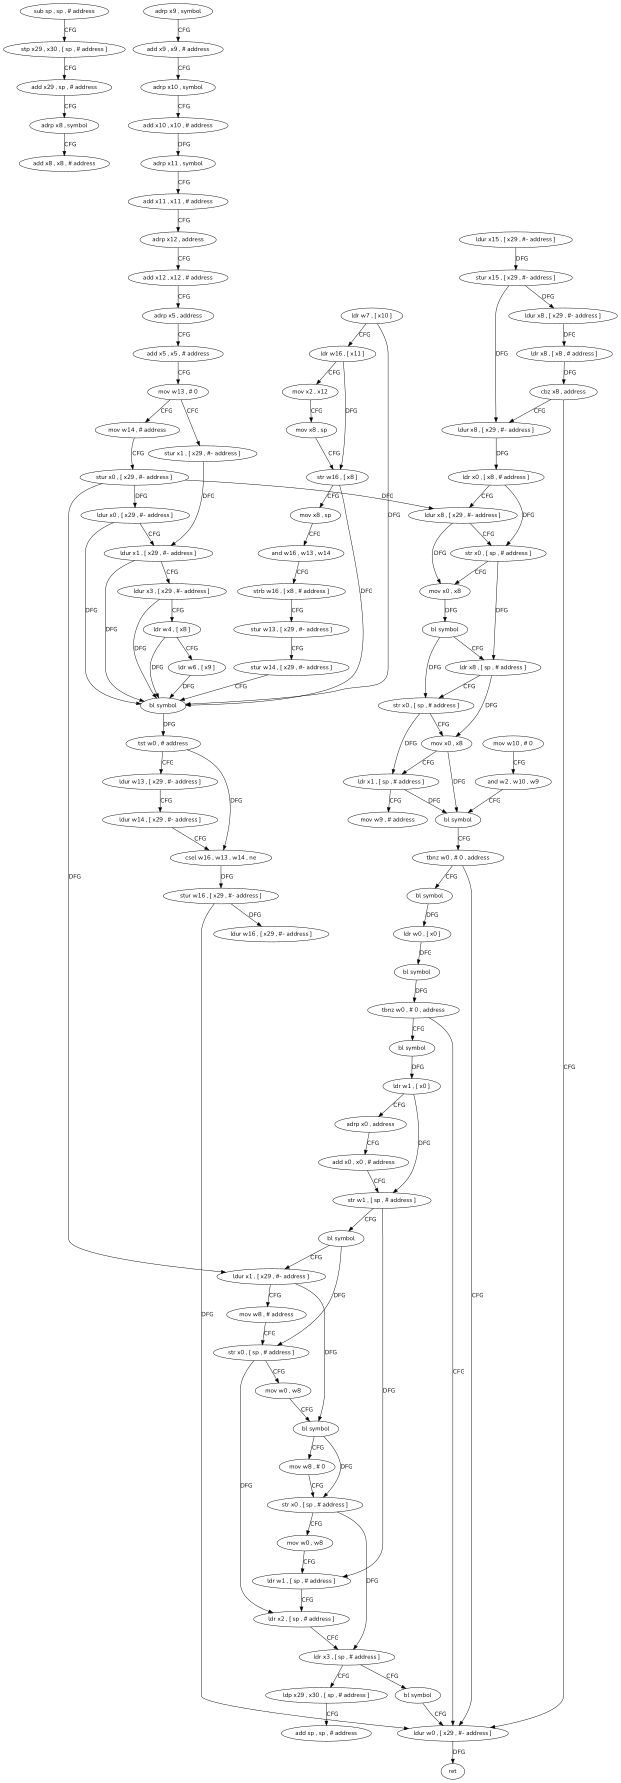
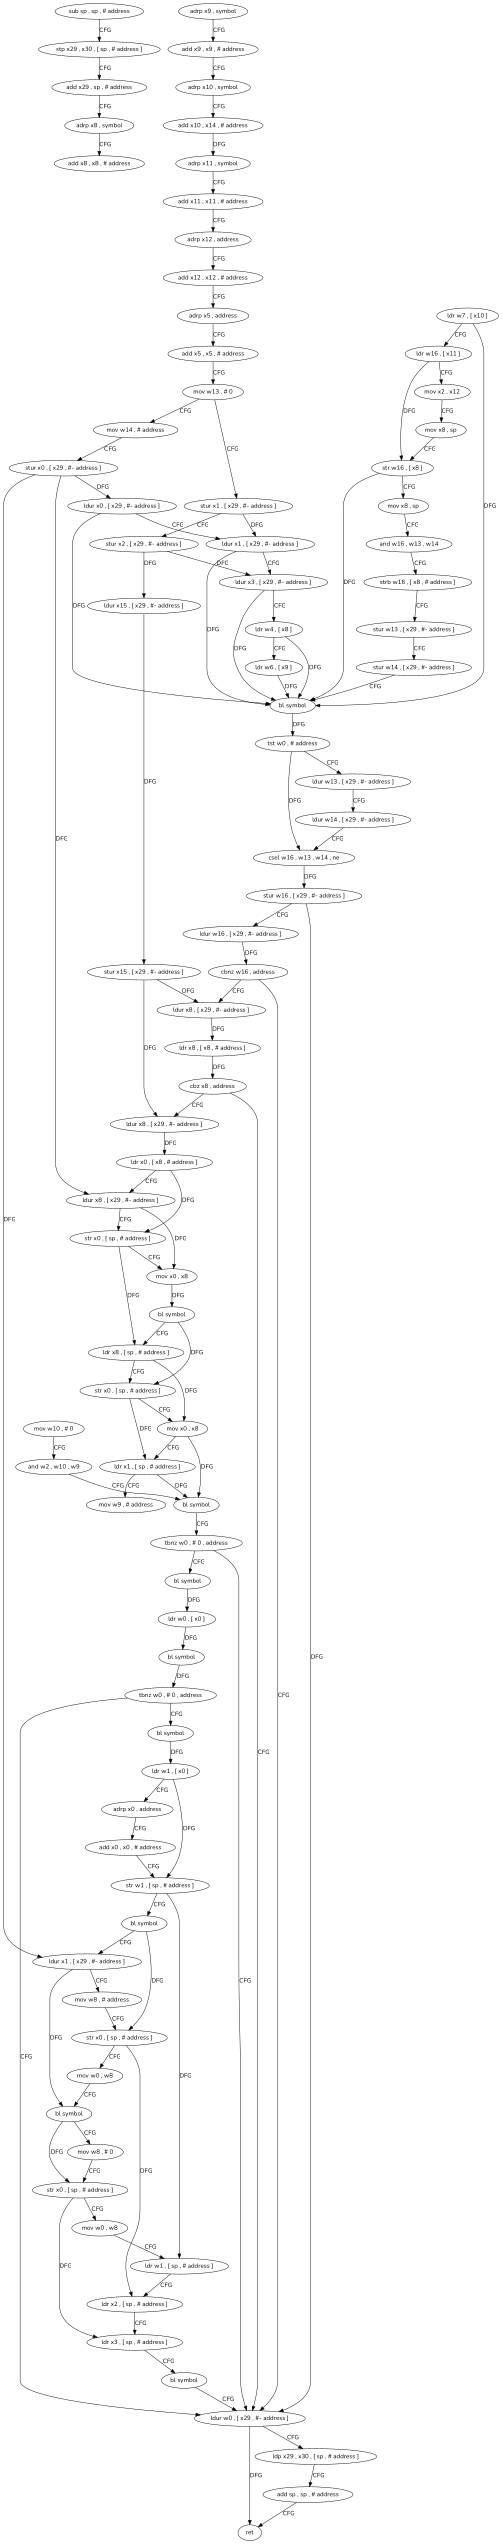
(178, 126) -> (213, 126)
none -> (144, 544)
(255, 915) -> (283, 915)
none -> (248, 972)
(338, 1674) -> (281, 2436)
none -> (279, 2513)
